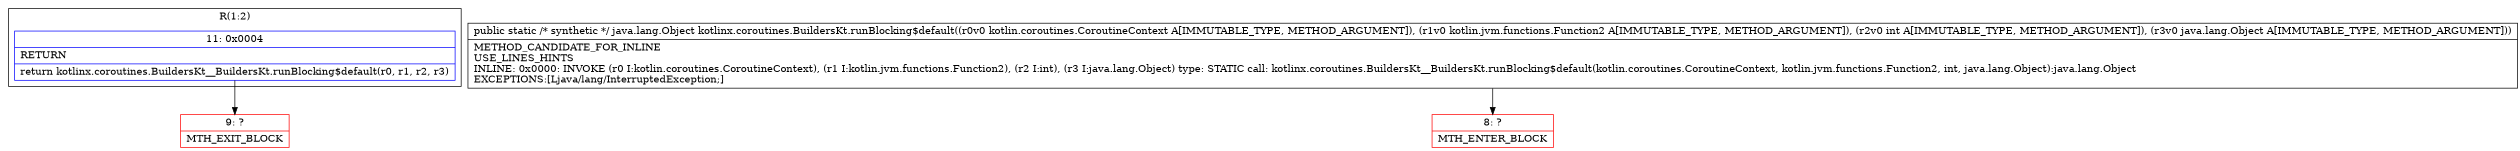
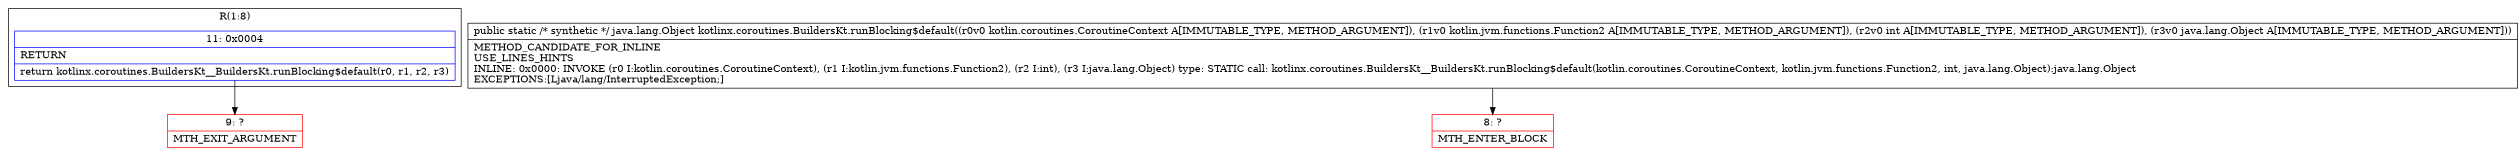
(235, 17) -> (235, 17)
(235, 139) -> (235, 139)
